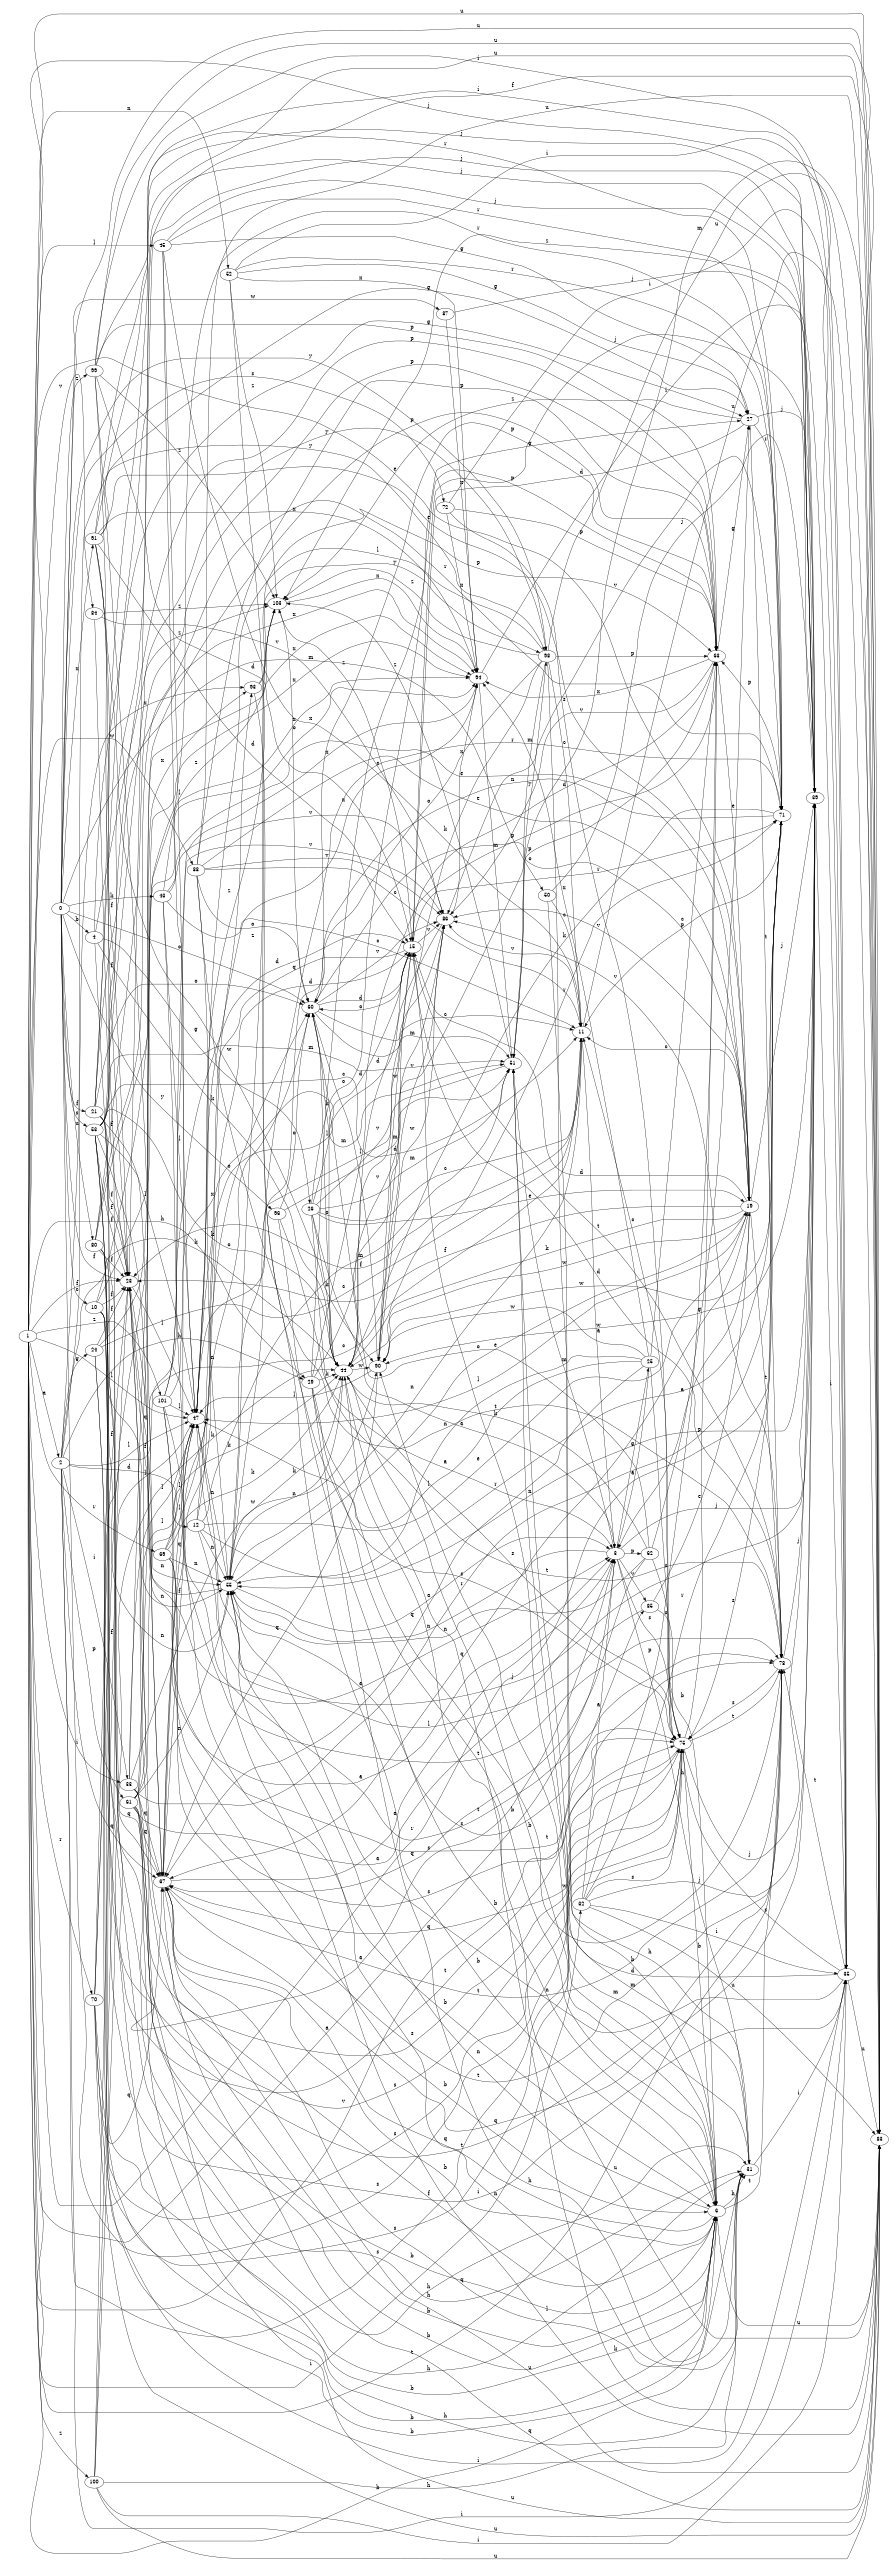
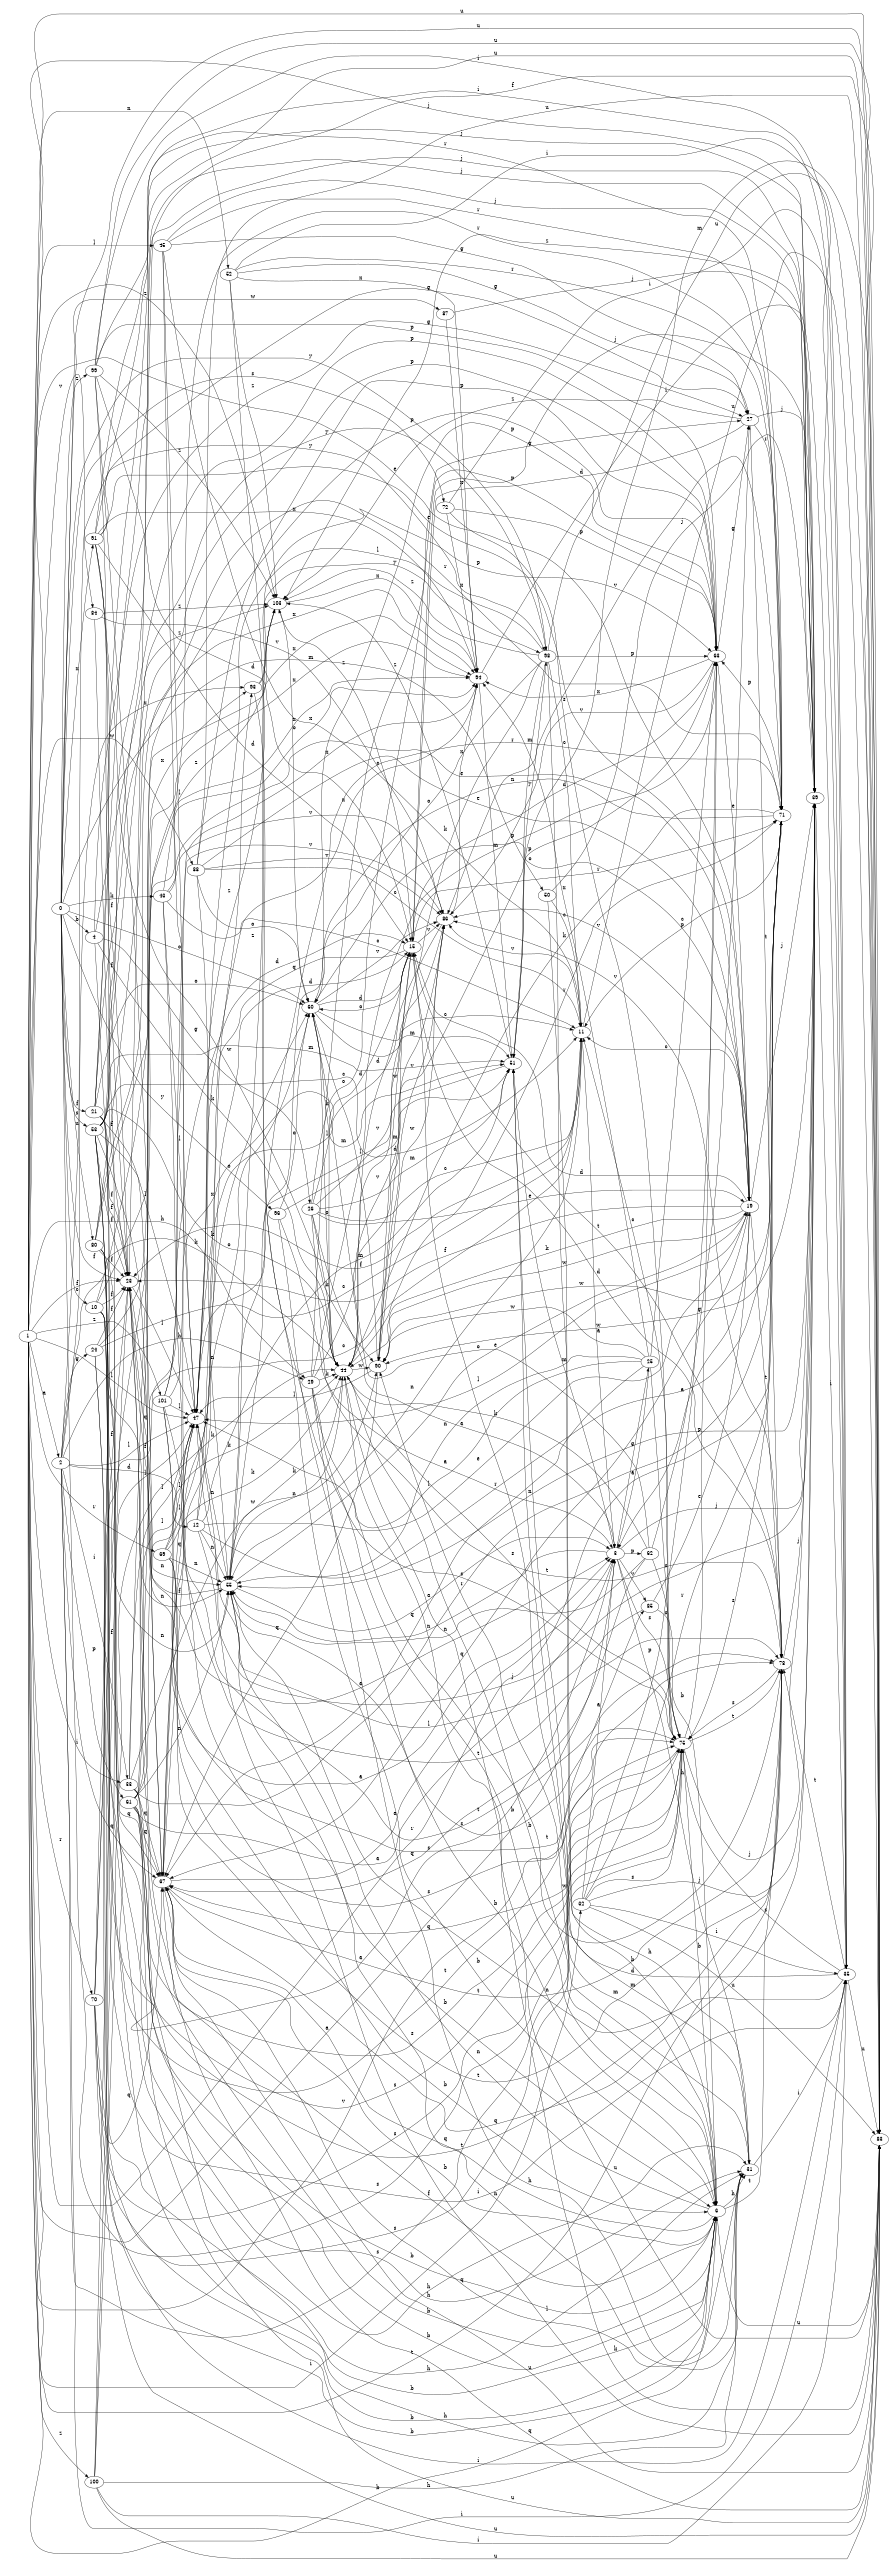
none -> (43, 351)
(347, 1432) -> none
